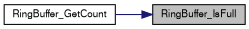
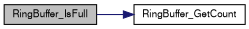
(129, 15) -> (110, 15)
